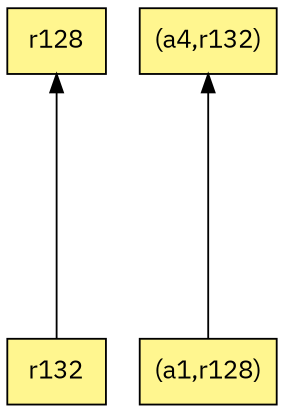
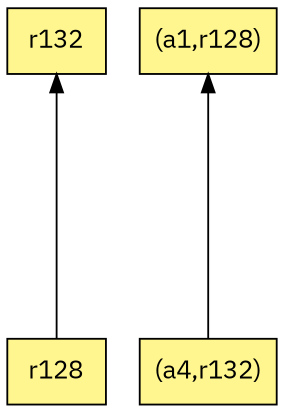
(57, 216) -> (57, 216)
(208, 216) -> (208, 216)
